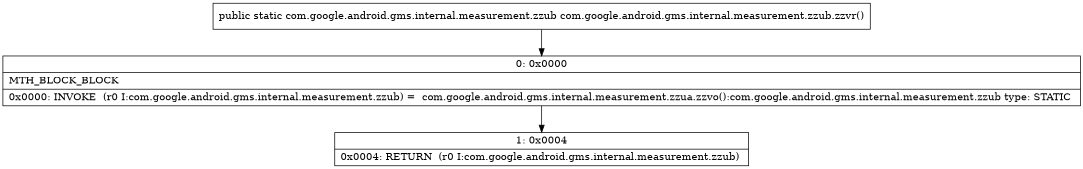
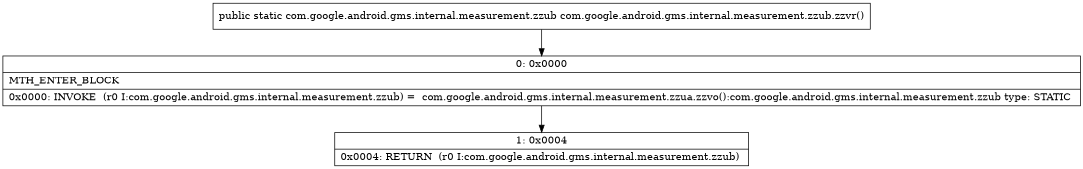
(64, 81) -> (64, 81)
